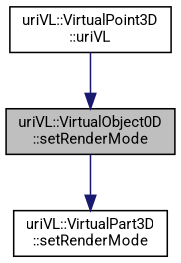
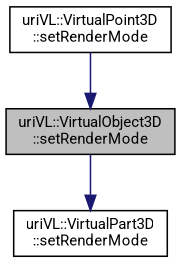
(90, 30) -> (90, 30)
(90, 132) -> (90, 132)
